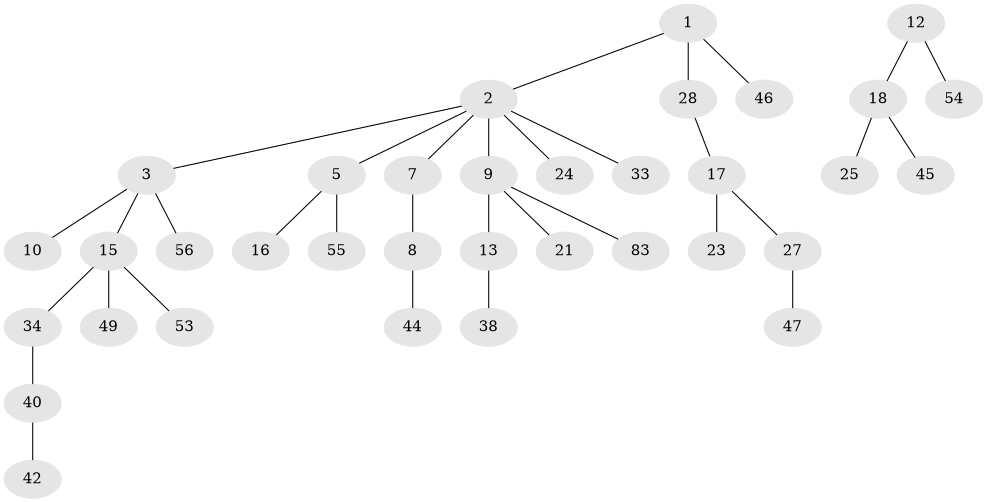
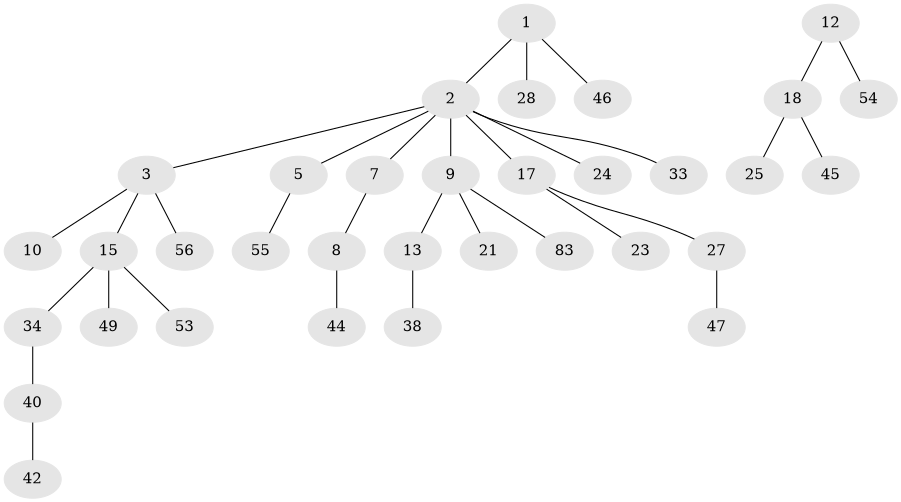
(702, 137) -> (489, 137)
(261, 251) -> none
